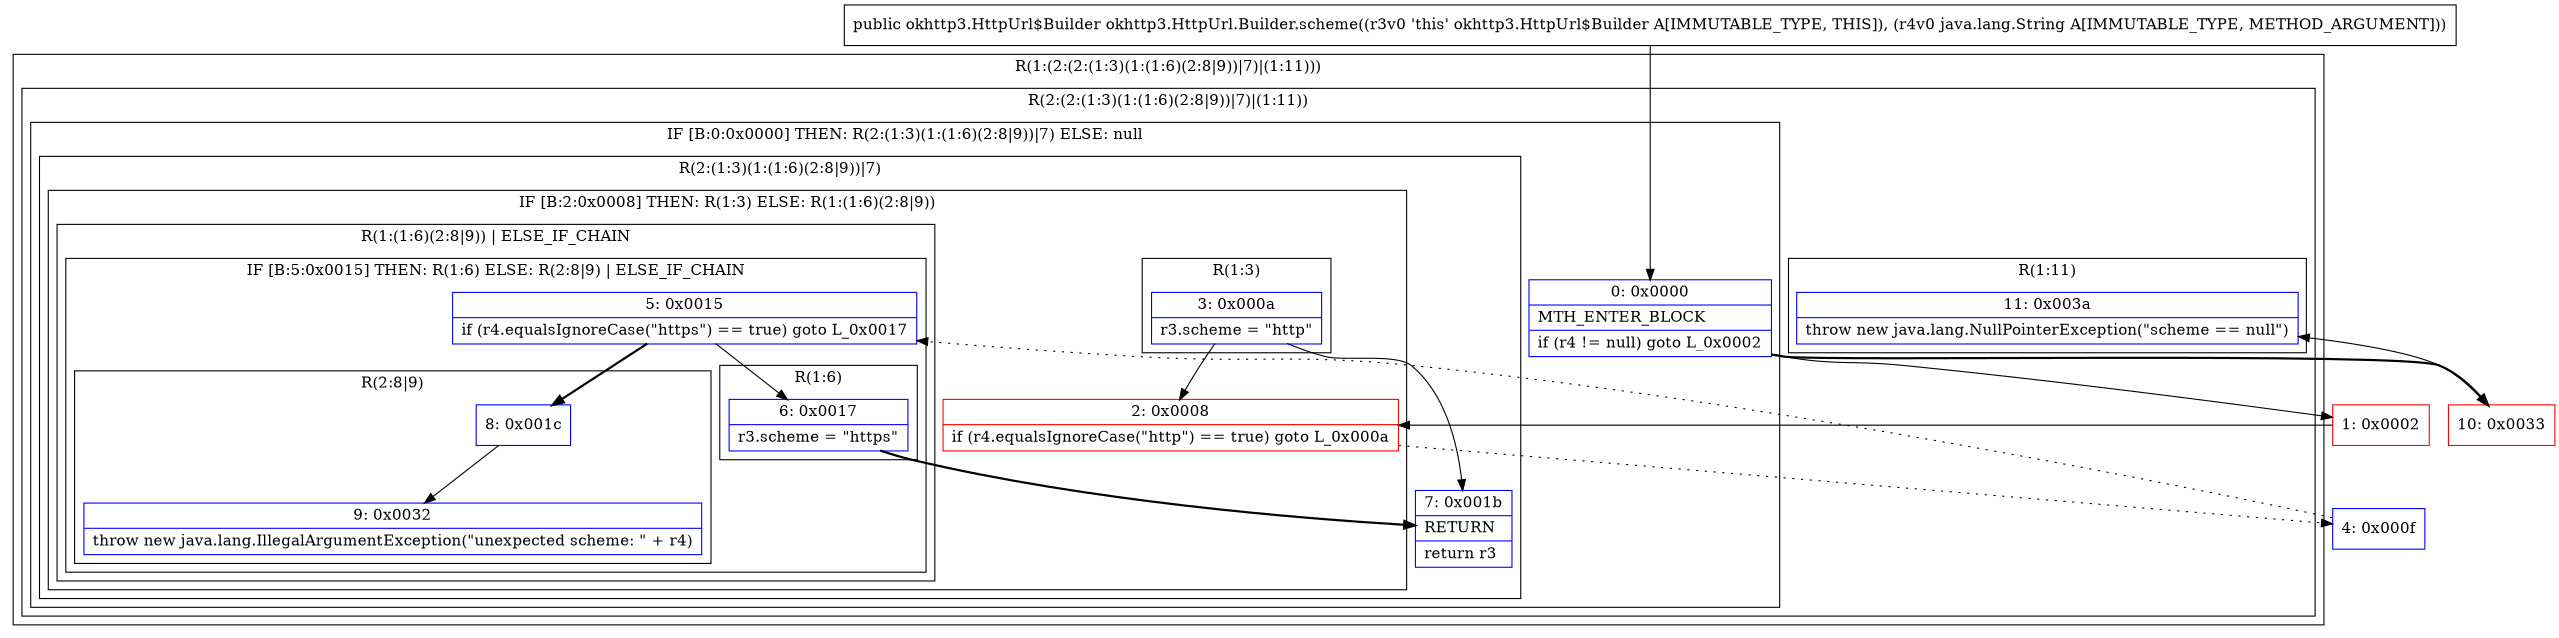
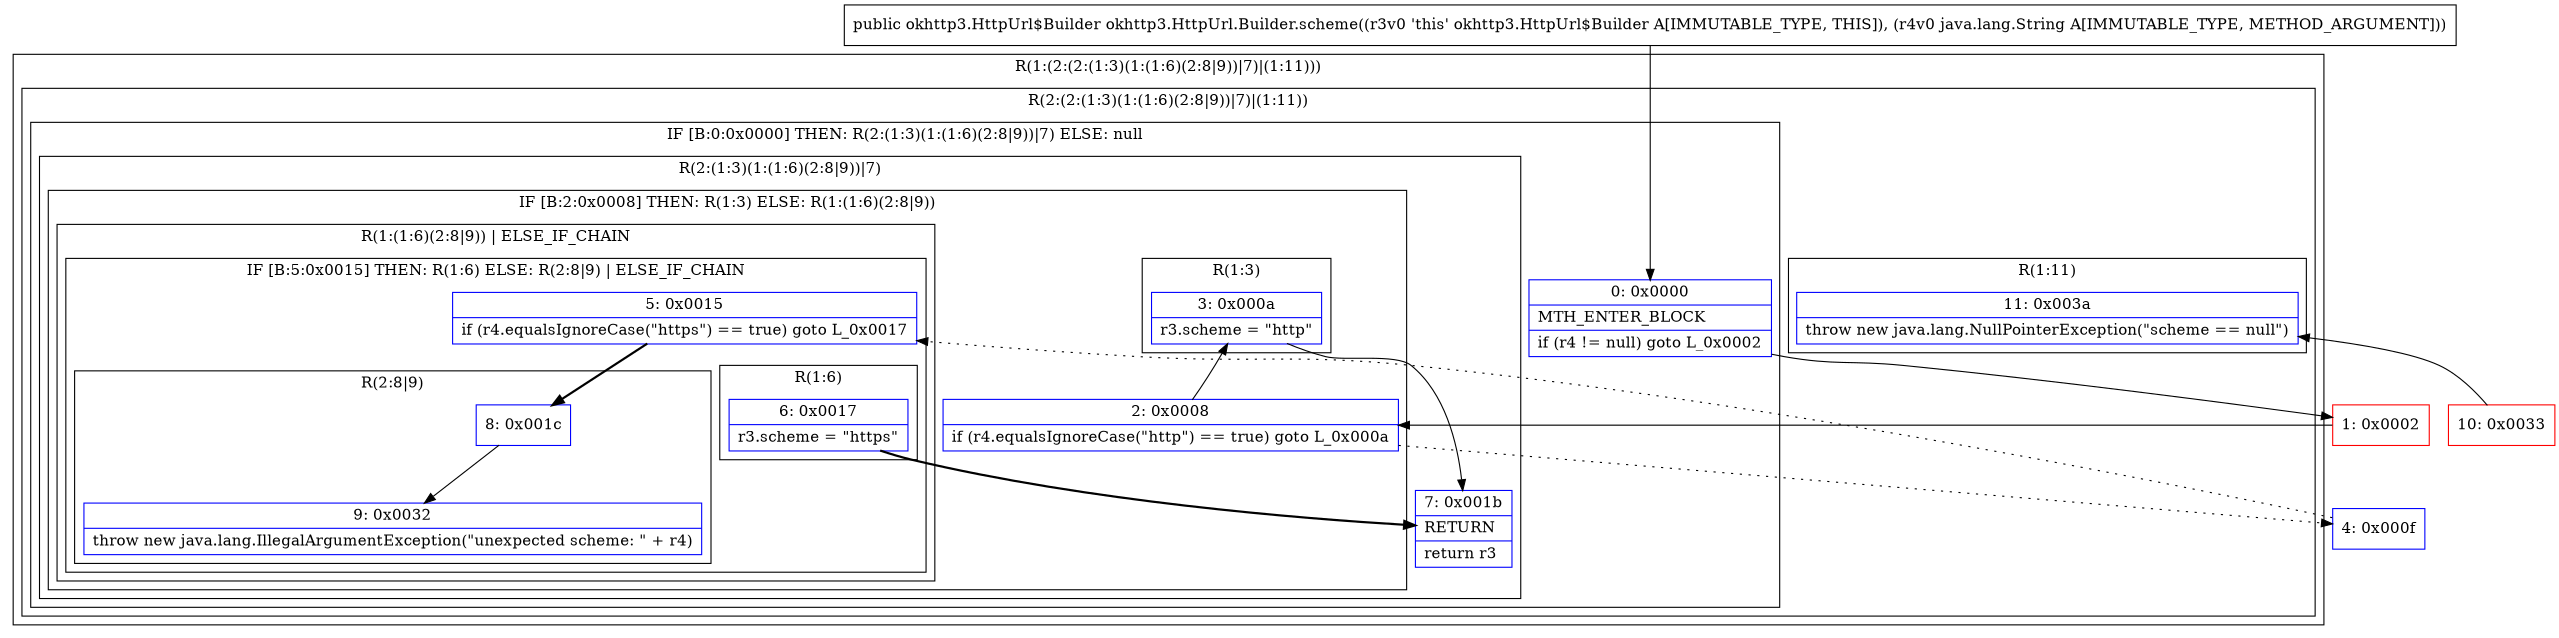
(2132, 358) -> none
(1199, 367) -> (1208, 377)
(754, 373) -> none
(1171, 425) -> (1171, 425)
